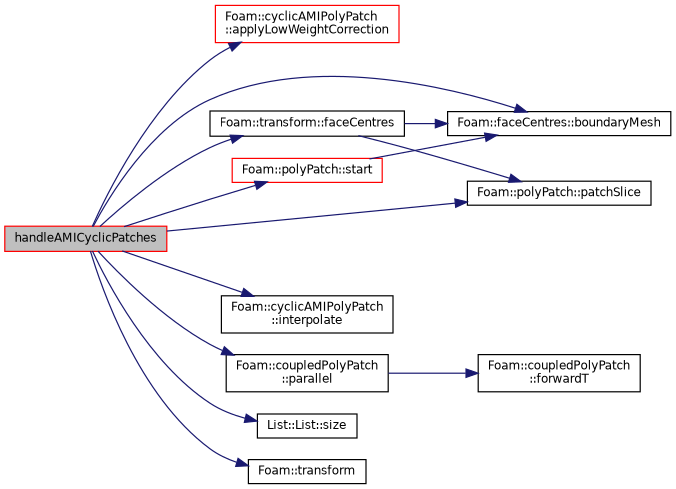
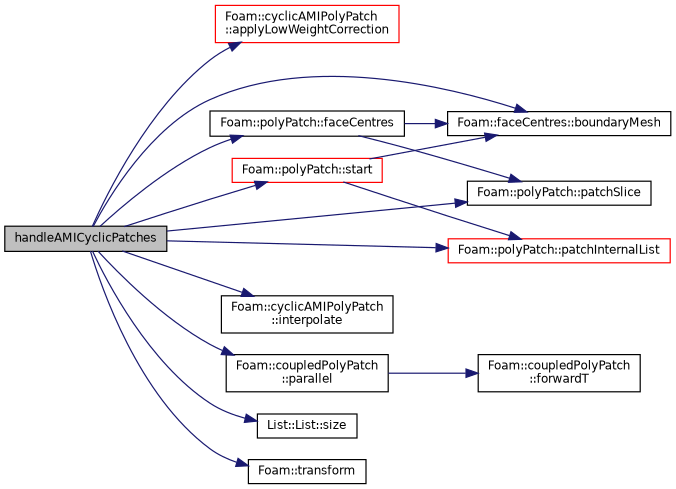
(307, 124) -> (307, 124)
(86, 239) -> (86, 239)
none -> (559, 251)
